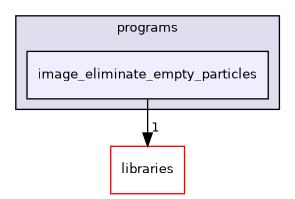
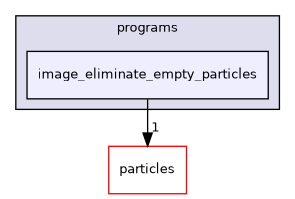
(148, 170) -> (148, 170)
